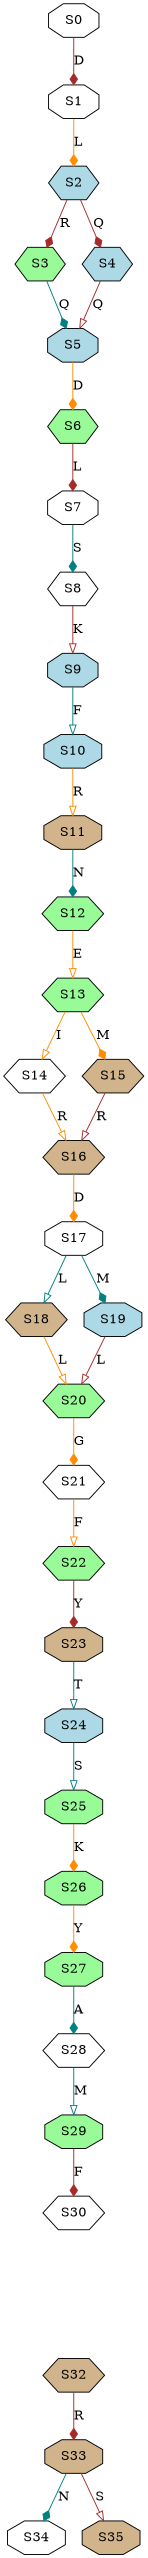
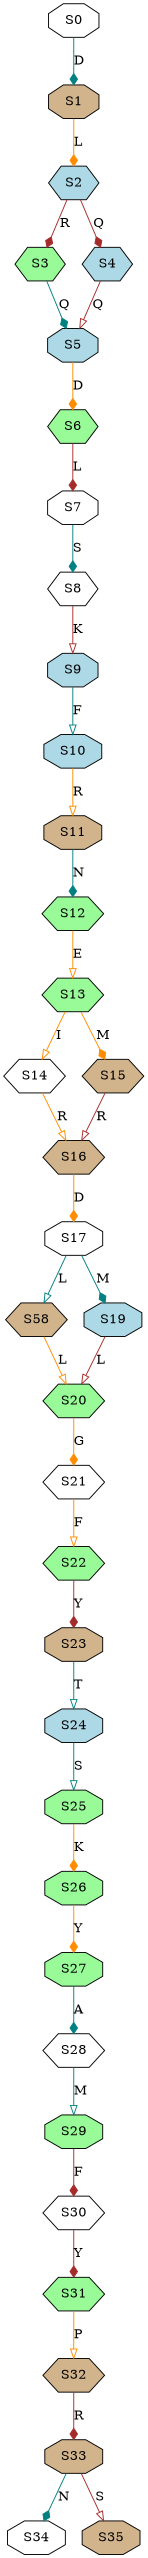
(74, 56) -> (74, 56)
(74, 102) -> (74, 102)
(36, 1320) -> (36, 1320)
none -> (74, 2294)
